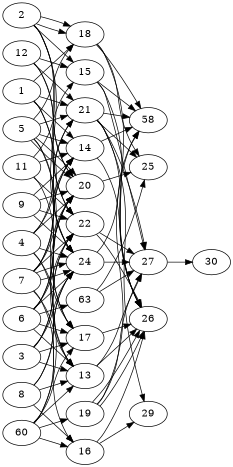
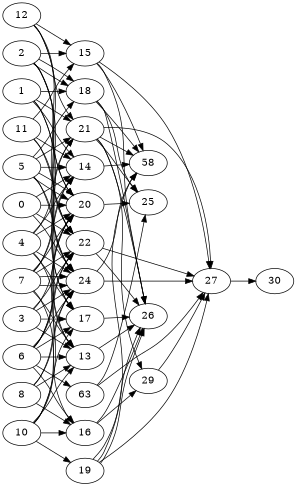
(114, 191) -> none
(22, 205) -> (22, 205)
(117, 333) -> (182, 336)
none -> (52, 392)
(22, 433) -> (22, 433)
